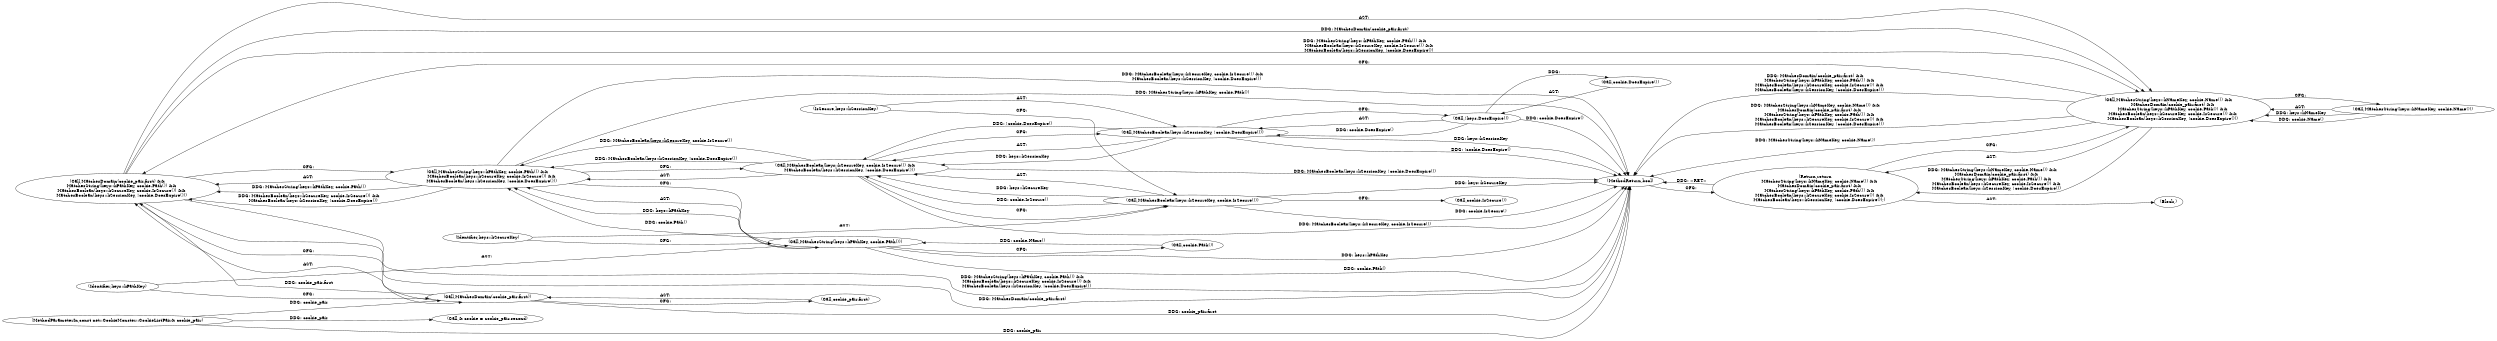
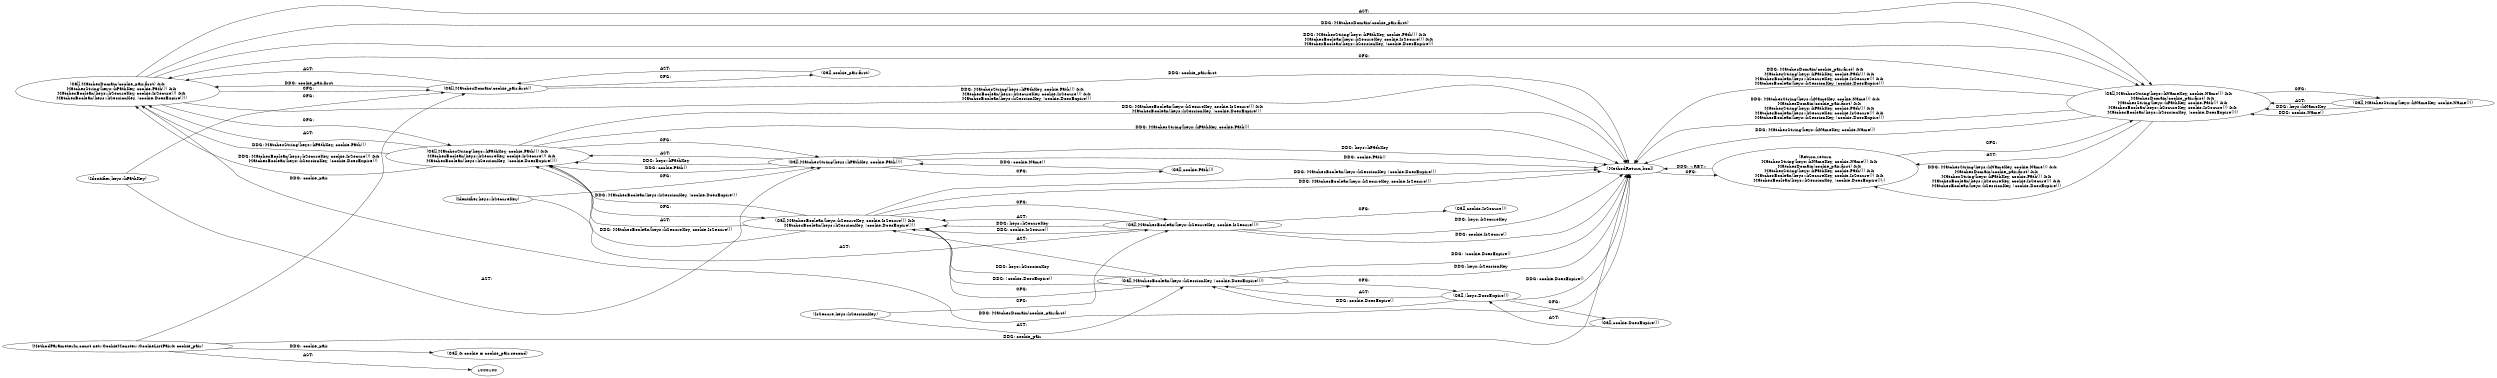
(1555, 72) -> (1555, 302)
(2169, 202) -> none
none -> (488, 370)
